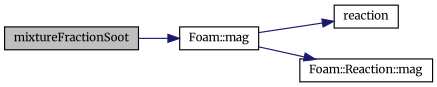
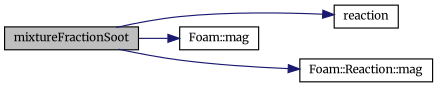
(291, 28) -> (219, 14)
(281, 52) -> (203, 63)
